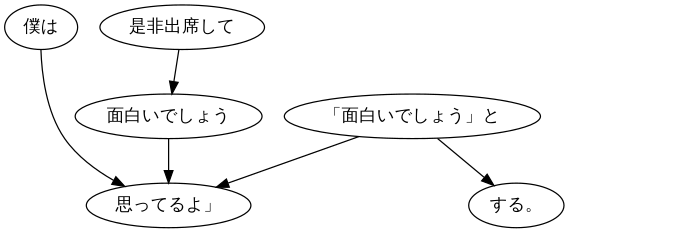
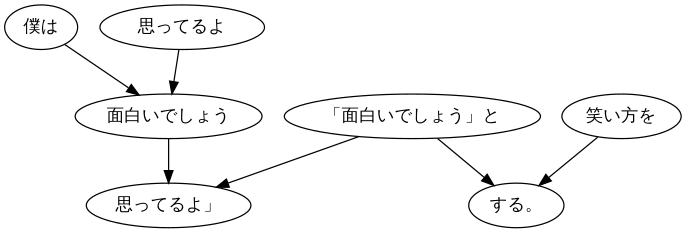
(182, 27) -> (182, 27)
none -> (622, 116)
(58, 126) -> (97, 66)
